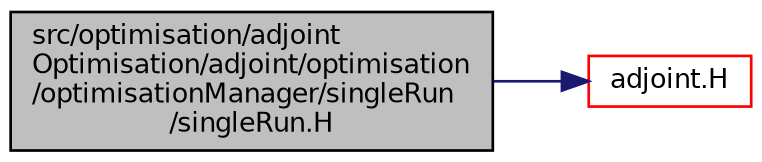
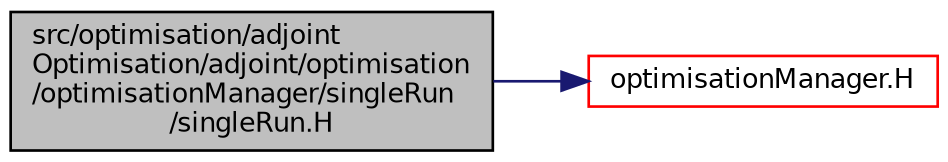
(670, 81) -> (763, 81)
